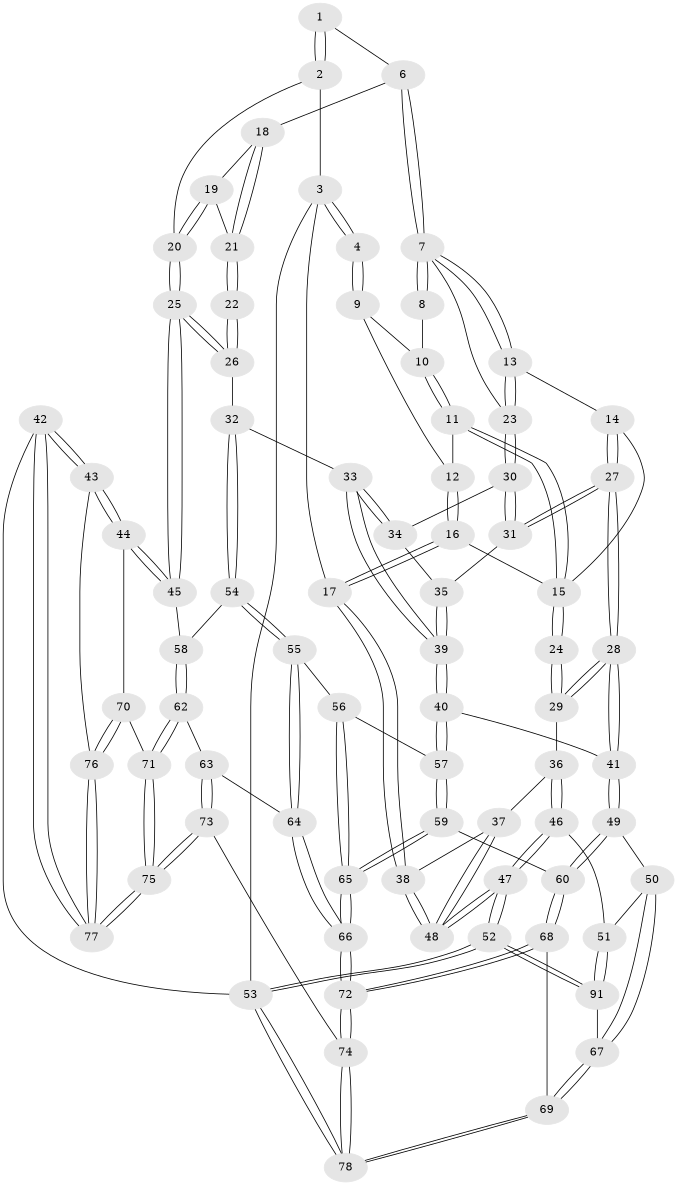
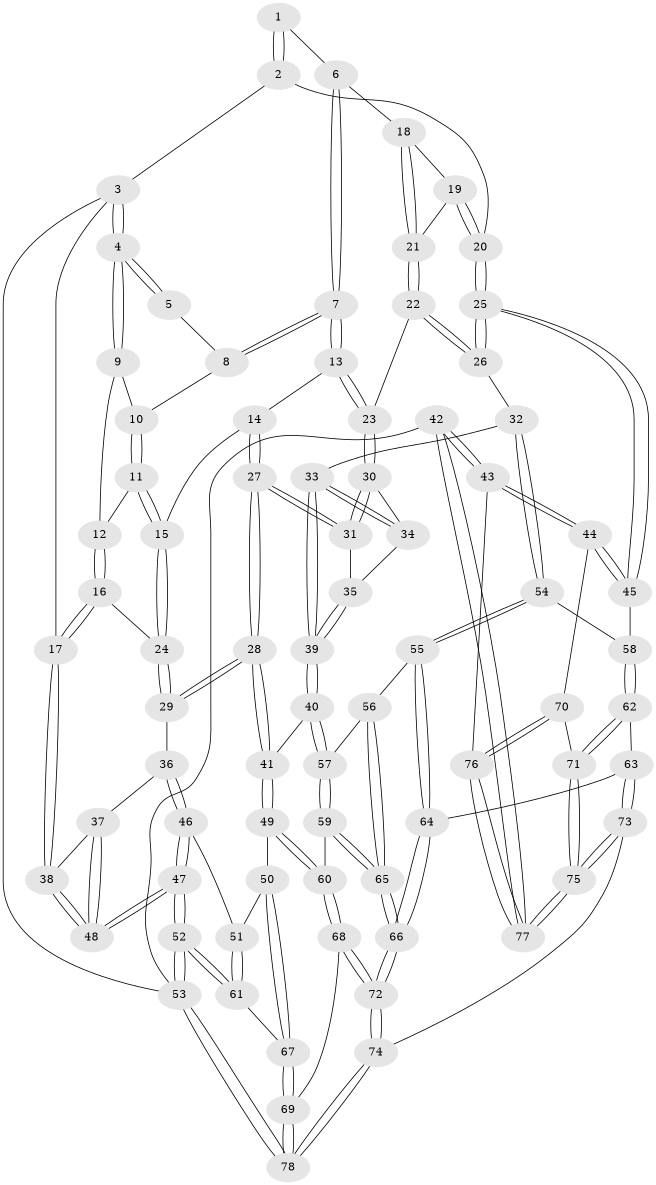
none -> (169, 305)
(466, 334) -> (392, 362)
(506, 564) -> (131, 621)
(597, 995) -> (237, 995)
